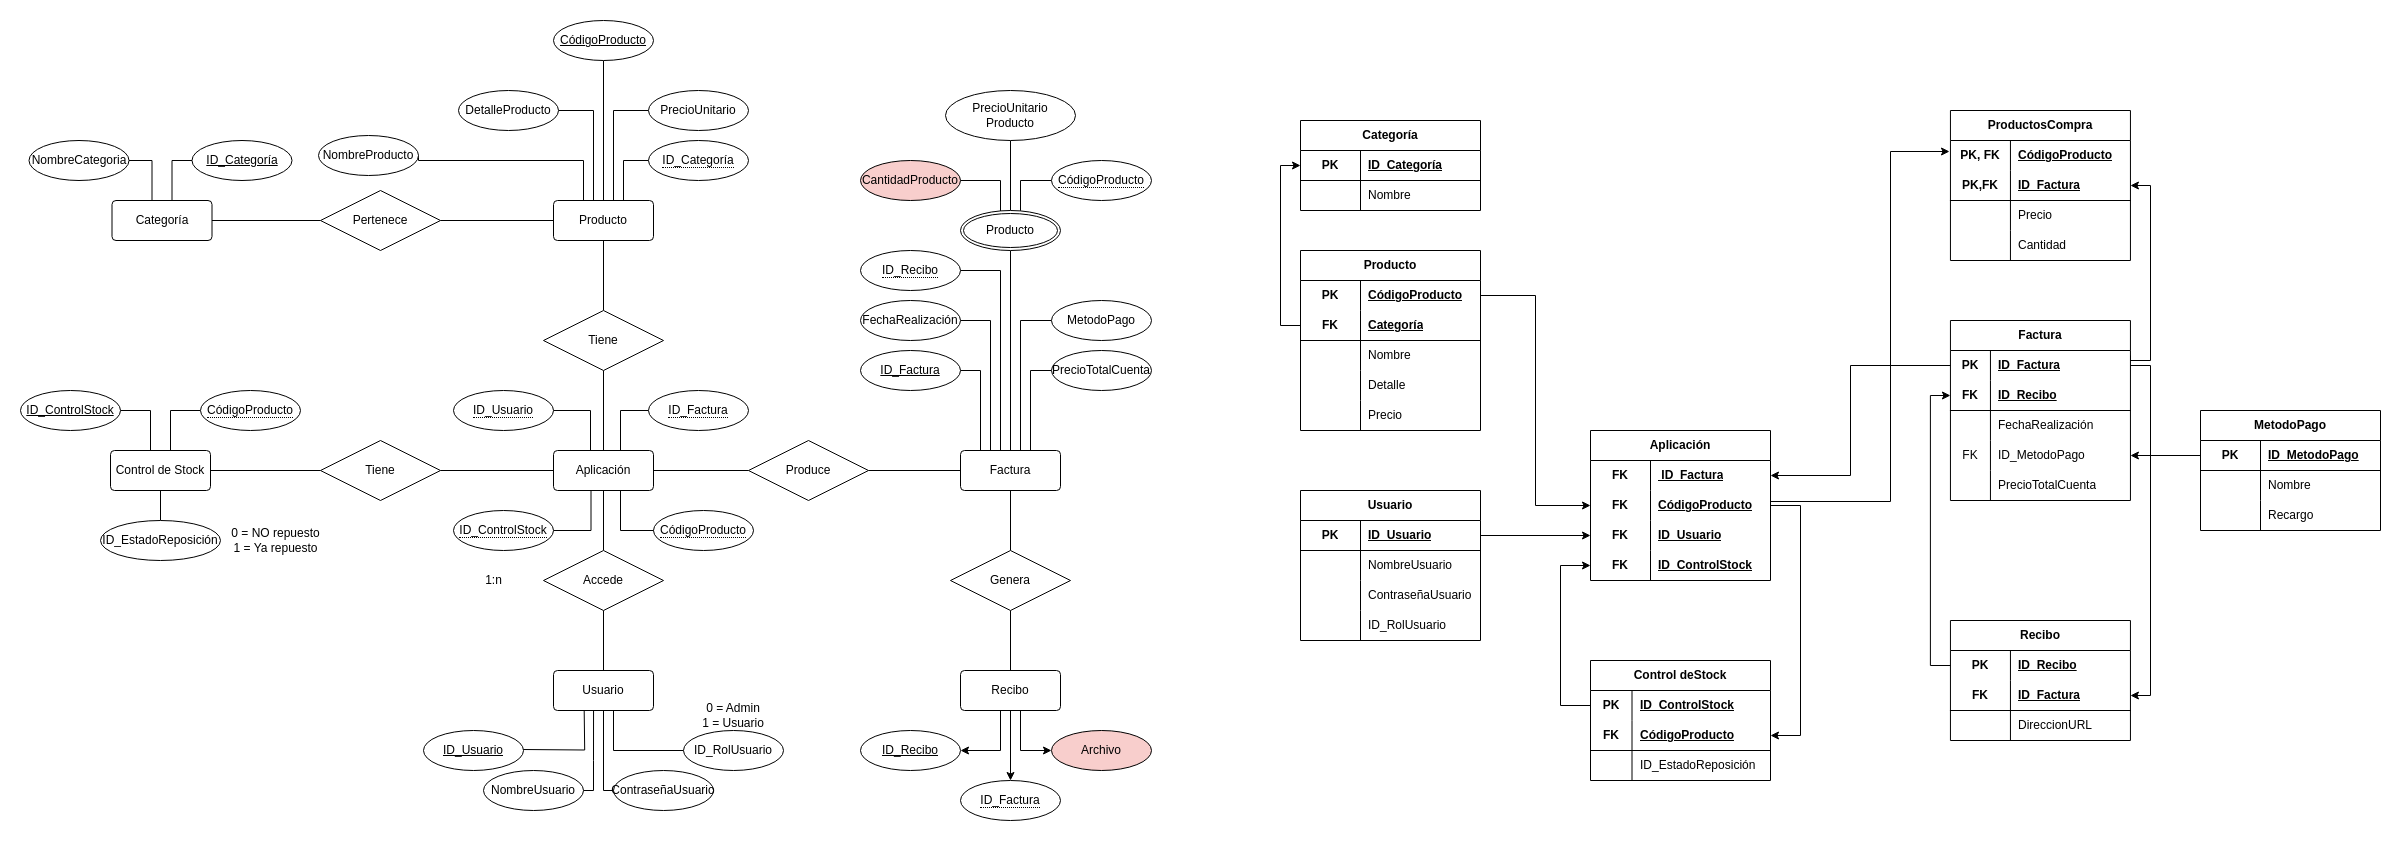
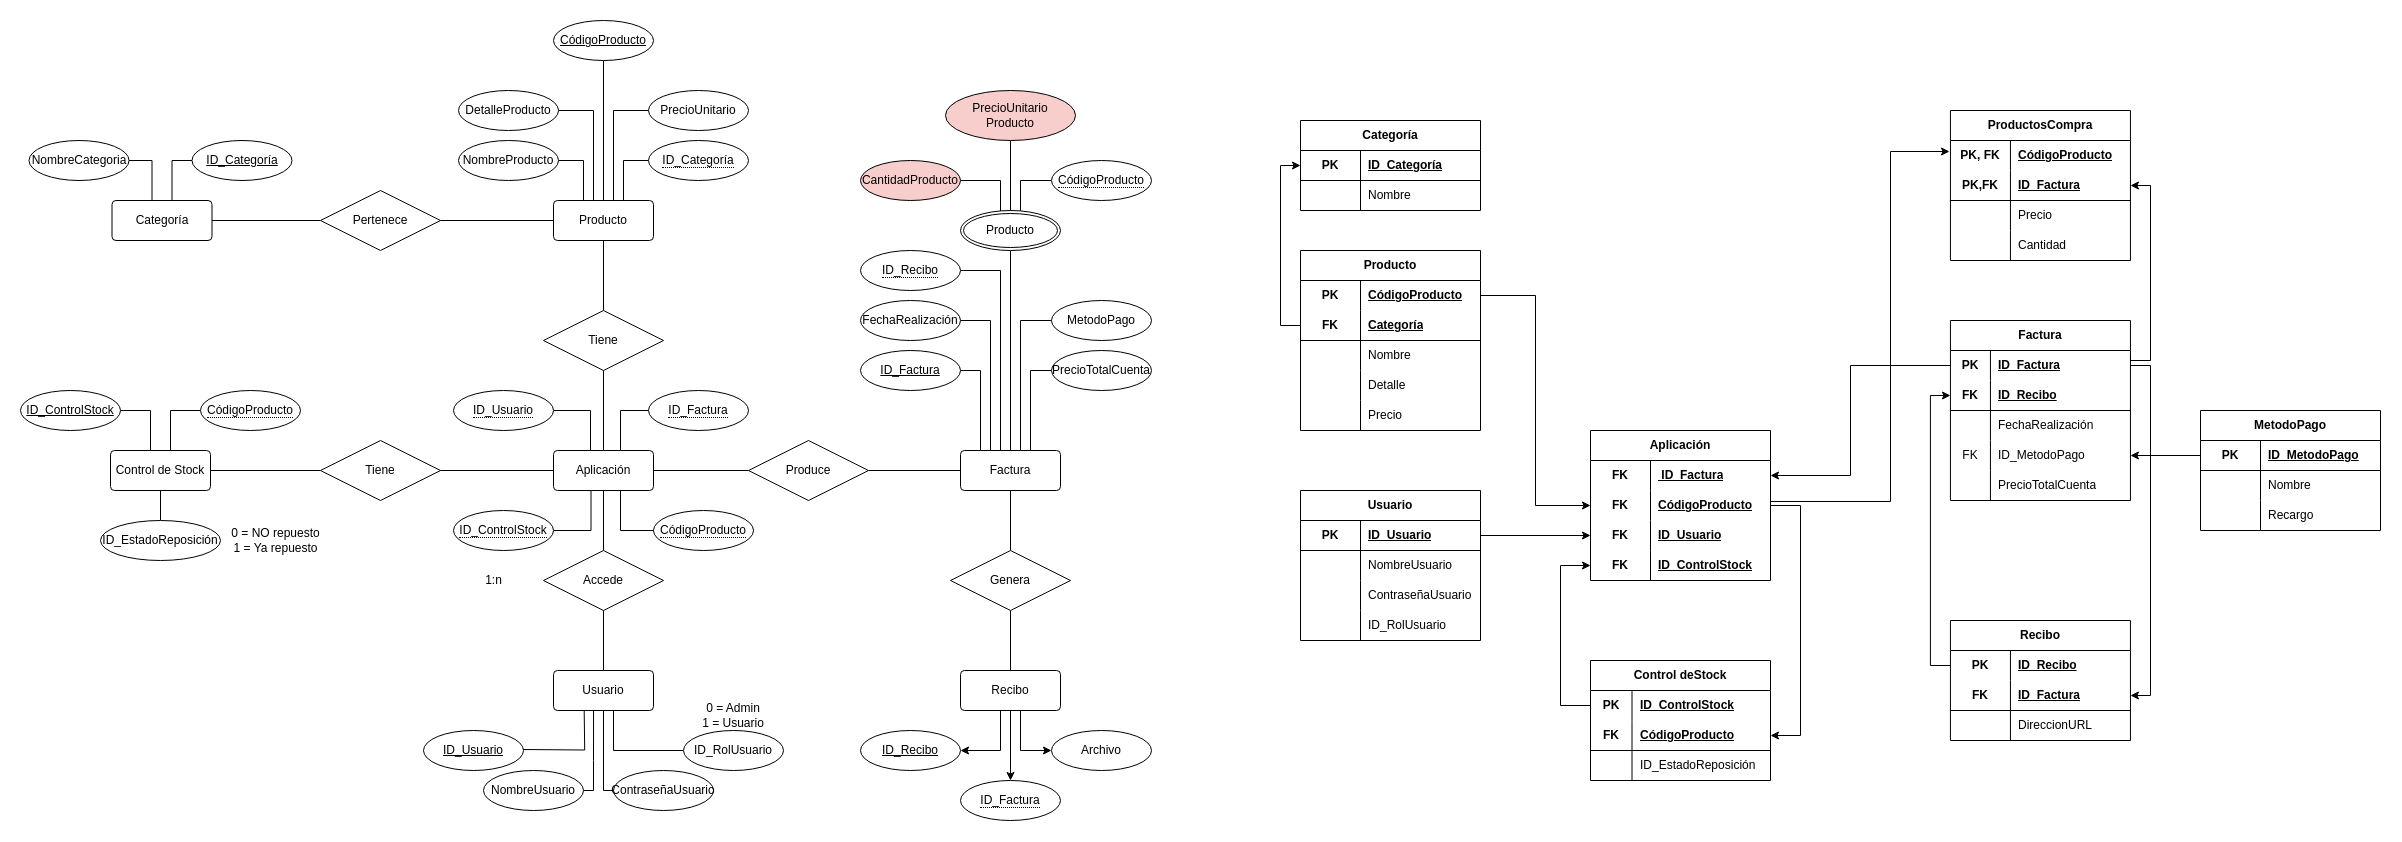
(1011, 116) -> (1011, 116)
(369, 156) -> (509, 161)
(1102, 751) -> (1102, 751)
